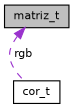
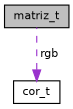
(10, 60) -> (37, 49)
